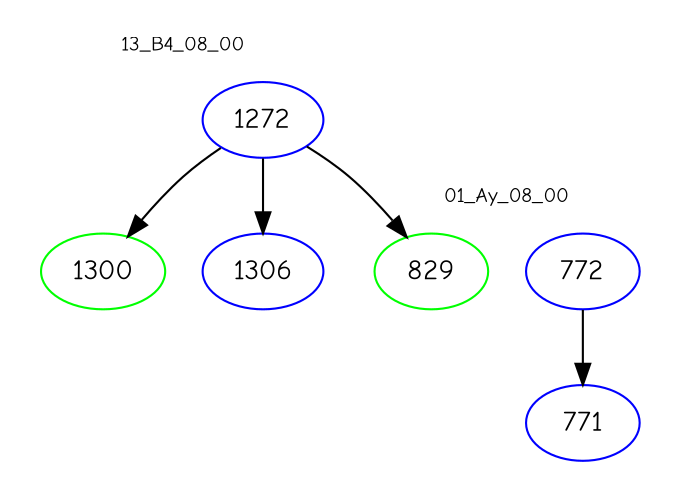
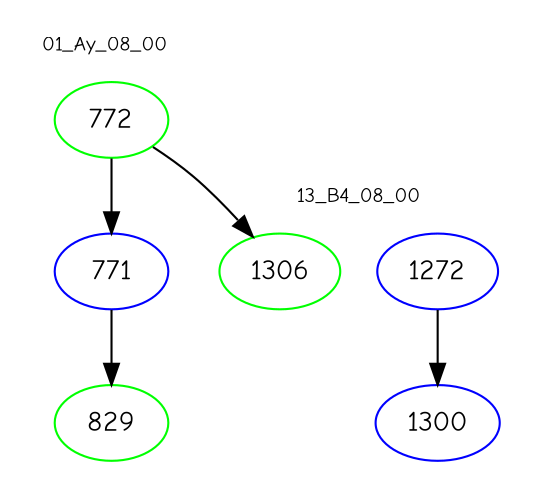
(263, 185) -> (216, 198)
(371, 197) -> (112, 337)
(103, 271) -> (438, 423)
(263, 271) -> (280, 271)
(583, 271) -> (112, 120)
